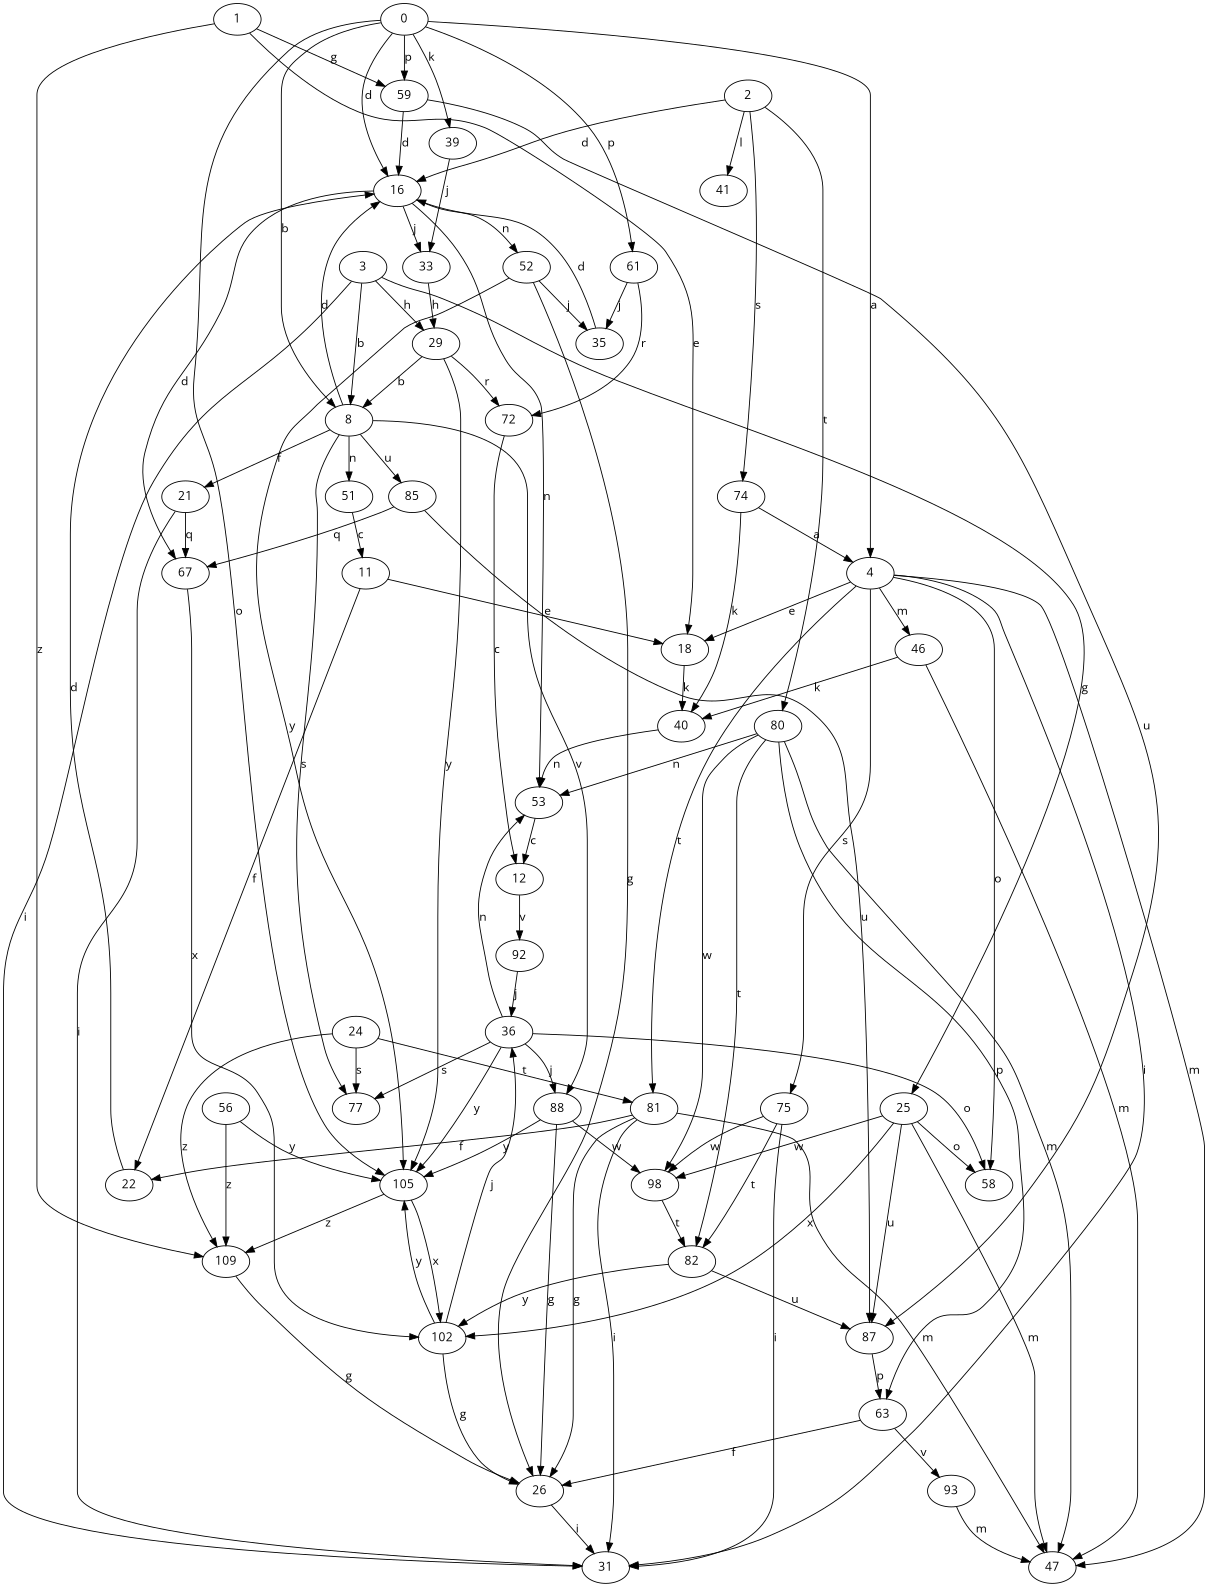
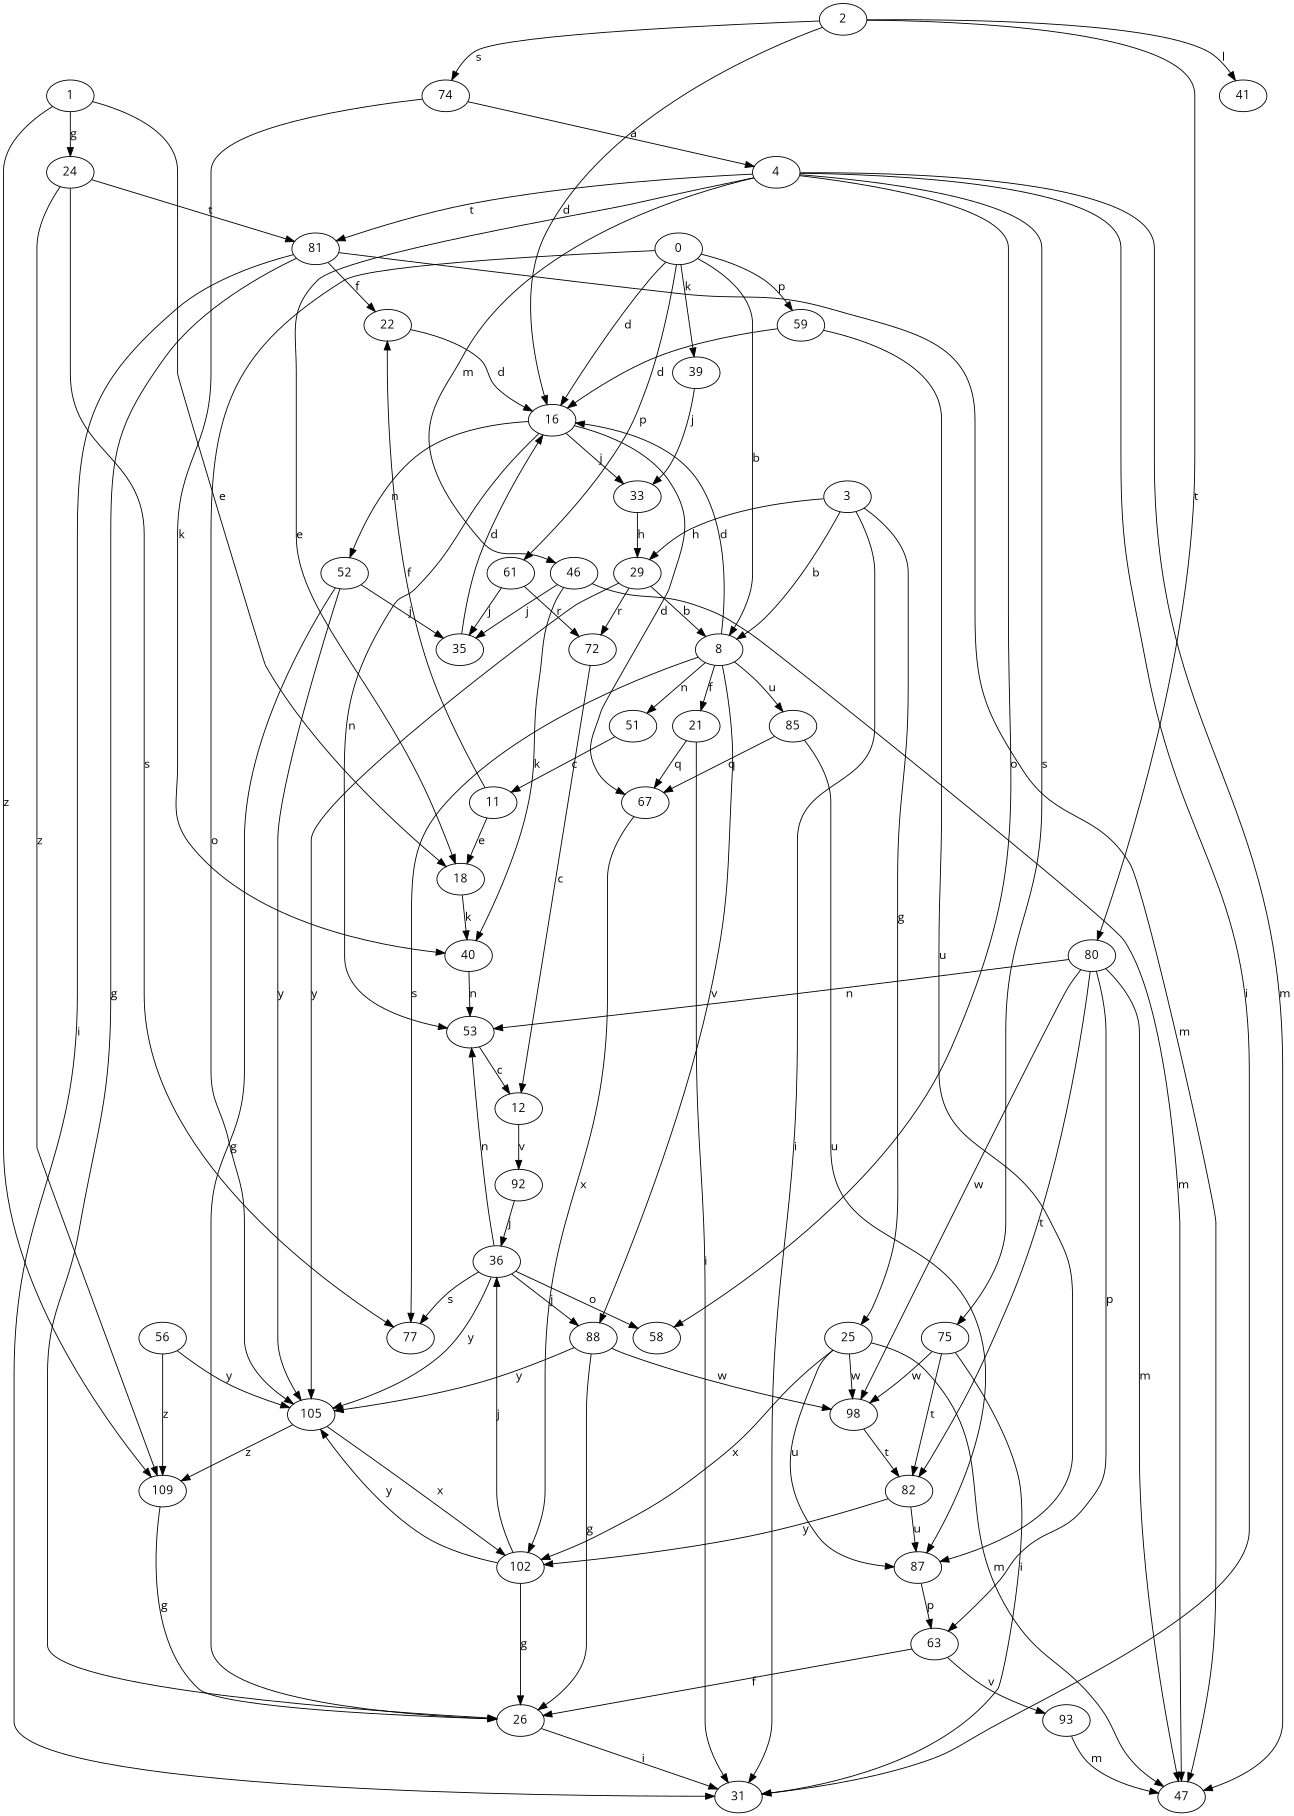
(317, 56) -> (70, 130)
(870, 95) -> none
none -> (520, 608)
(943, 1144) -> none
